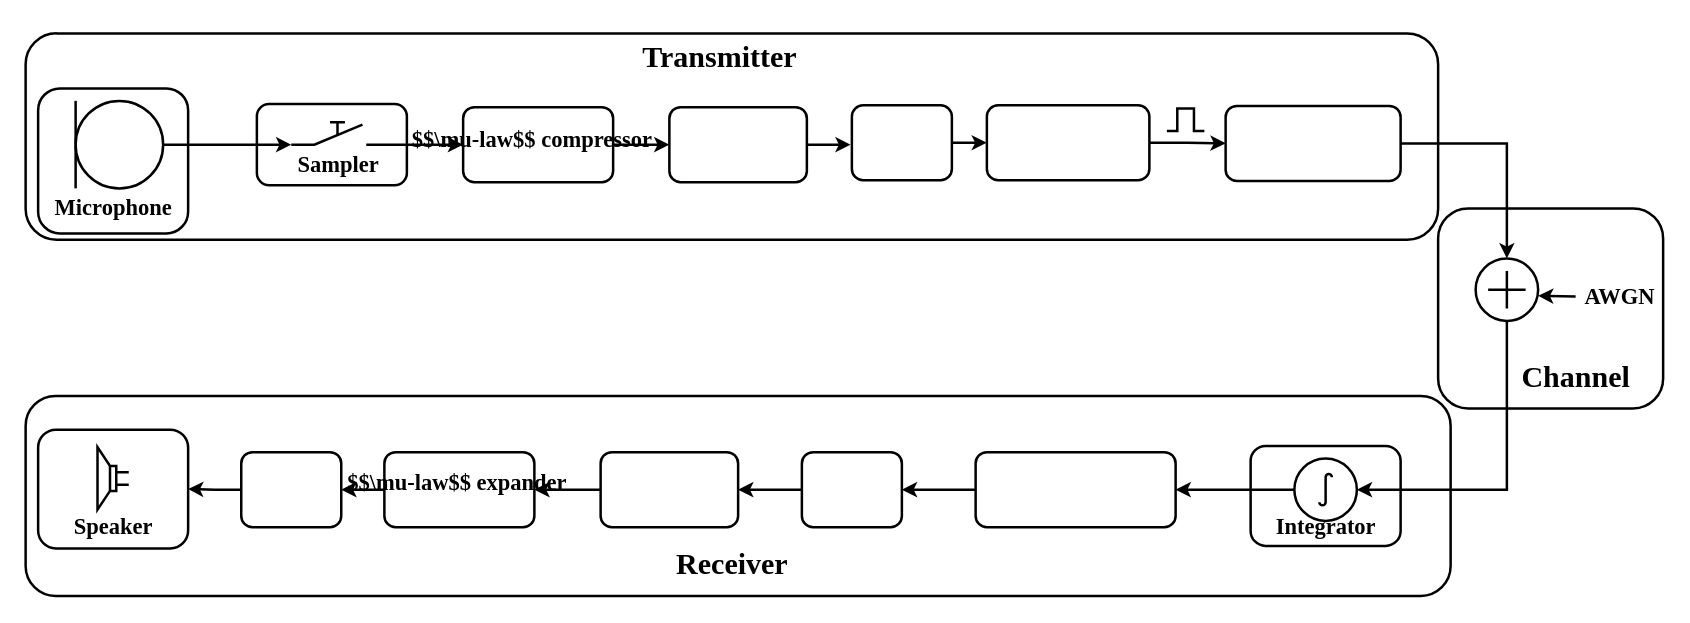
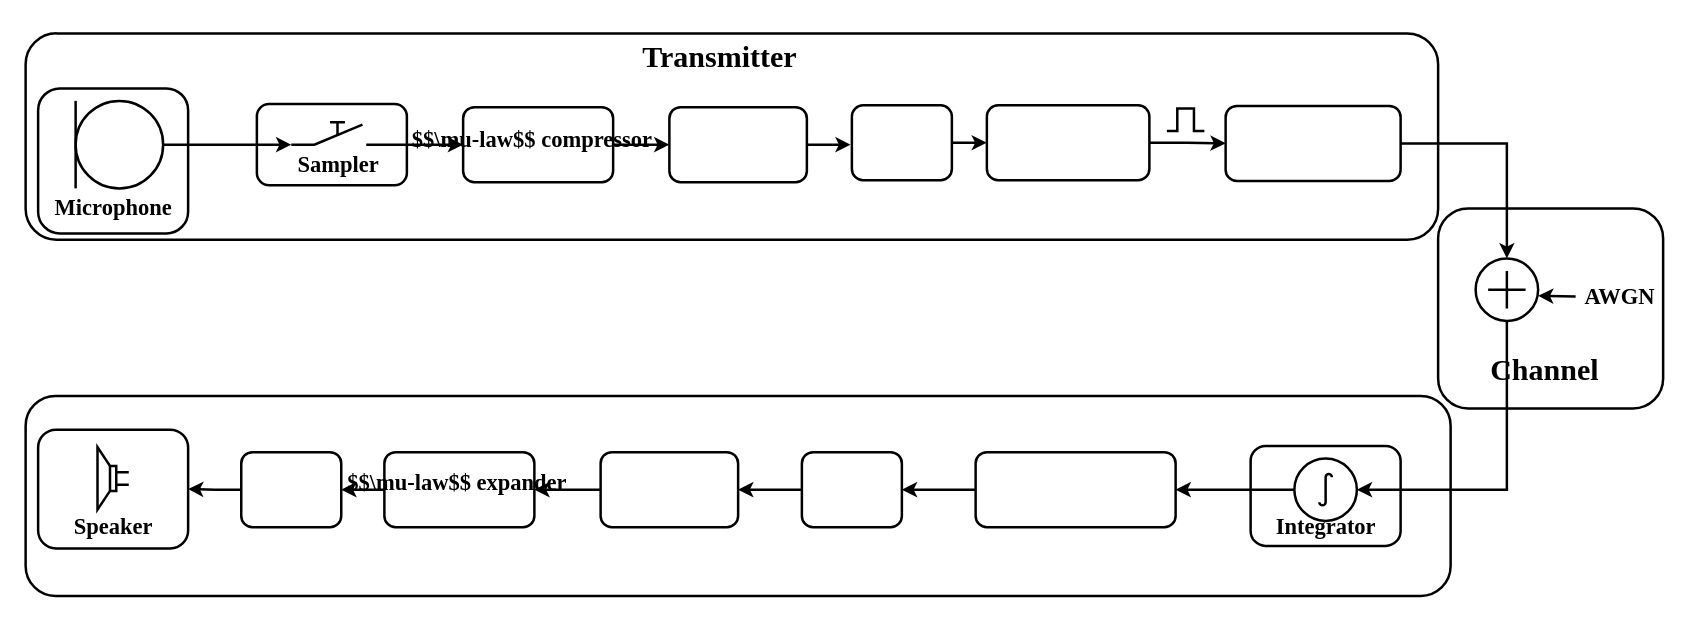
(1576, 377) -> (1544, 371)
(732, 564) -> none
